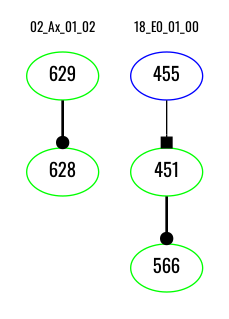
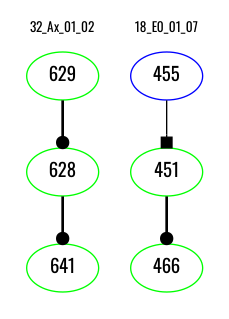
(63, 29) -> (63, 29)
(167, 29) -> (167, 29)
none -> (63, 268)
(167, 268) -> (167, 268)
